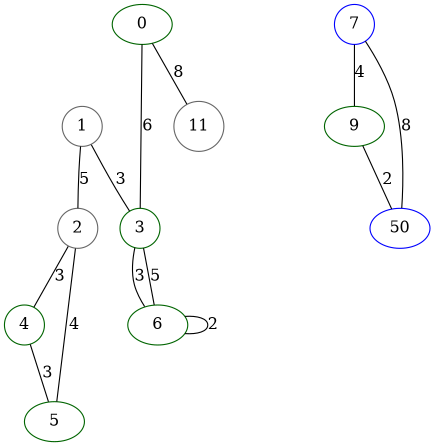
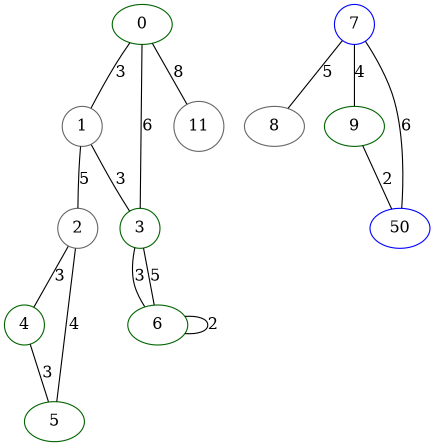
none -> (109, 75)
none -> (274, 126)
(407, 126) -> (407, 126)
